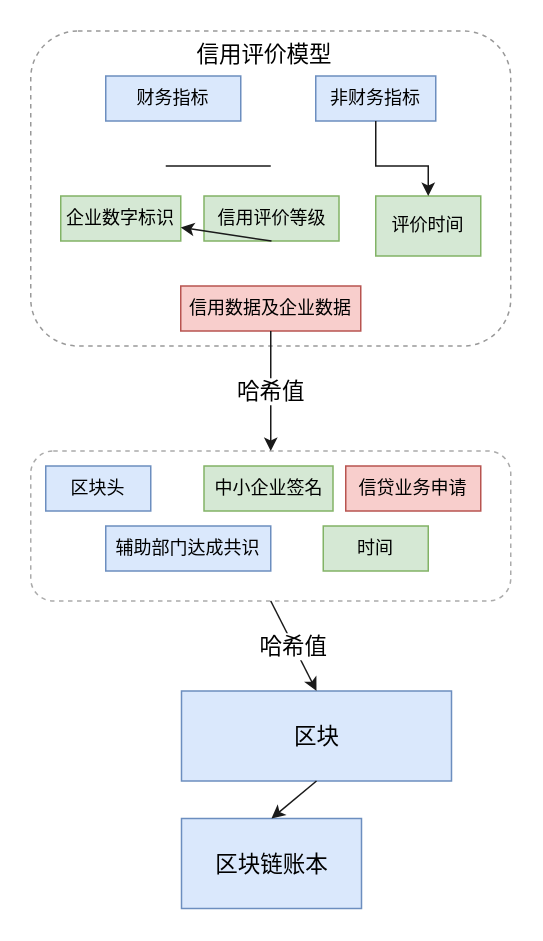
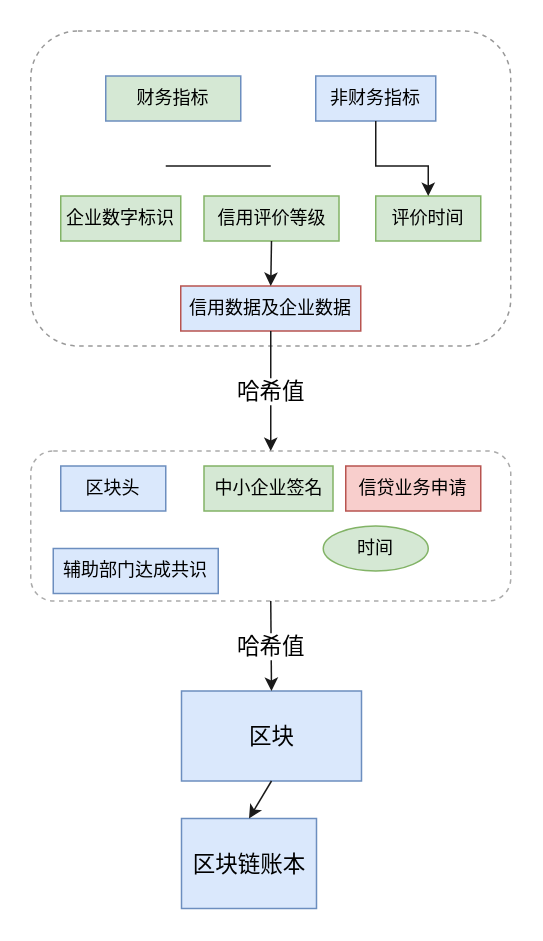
(264, 53) -> none
(173, 98) -> (173, 98)
(428, 226) -> (428, 218)
(231, 235) -> (271, 258)
(271, 308) -> (271, 308)
(98, 488) -> (113, 488)
(188, 548) -> (136, 571)
(376, 548) -> (376, 548)
(317, 736) -> (272, 736)
(272, 863) -> (249, 863)
